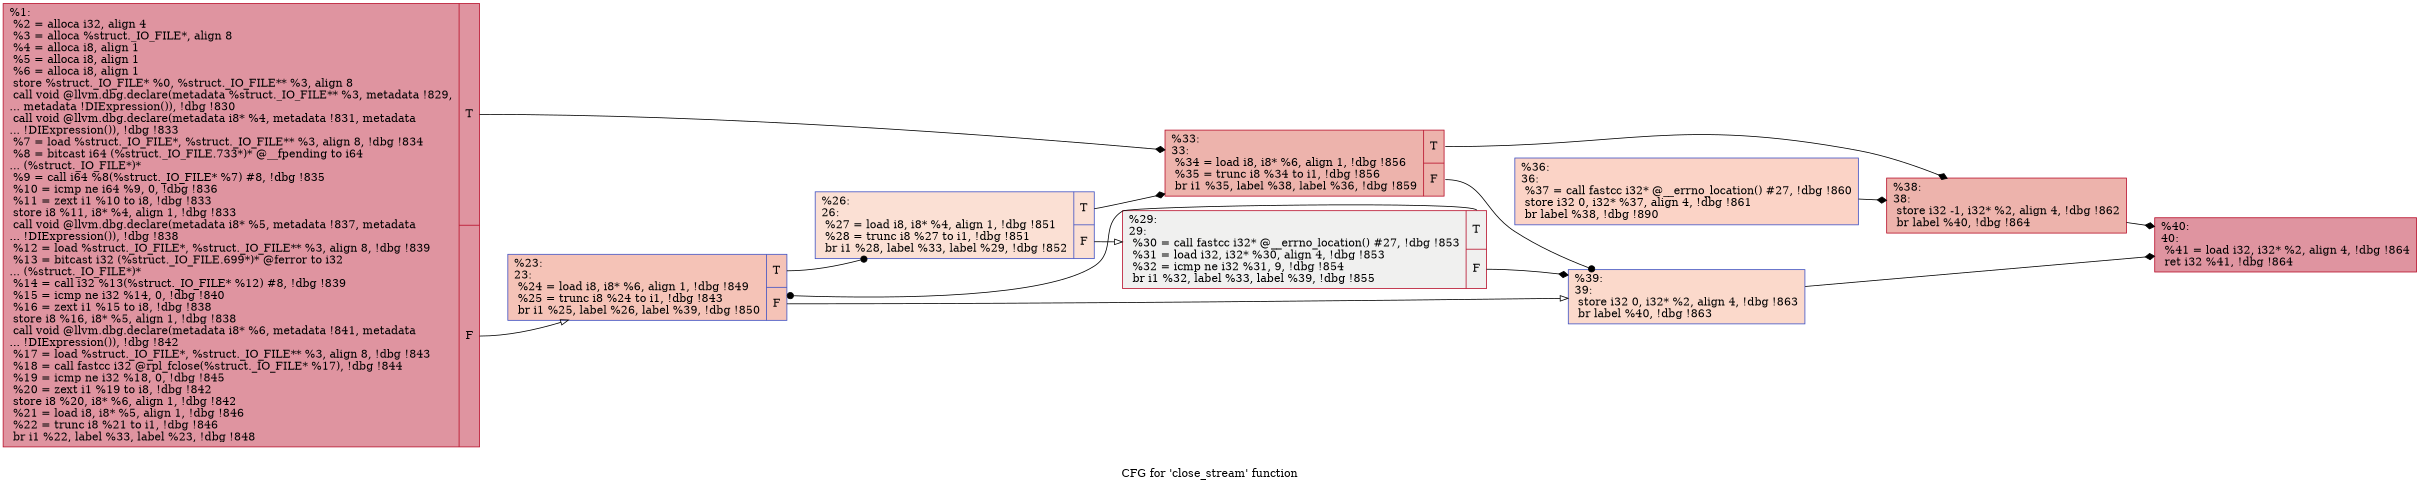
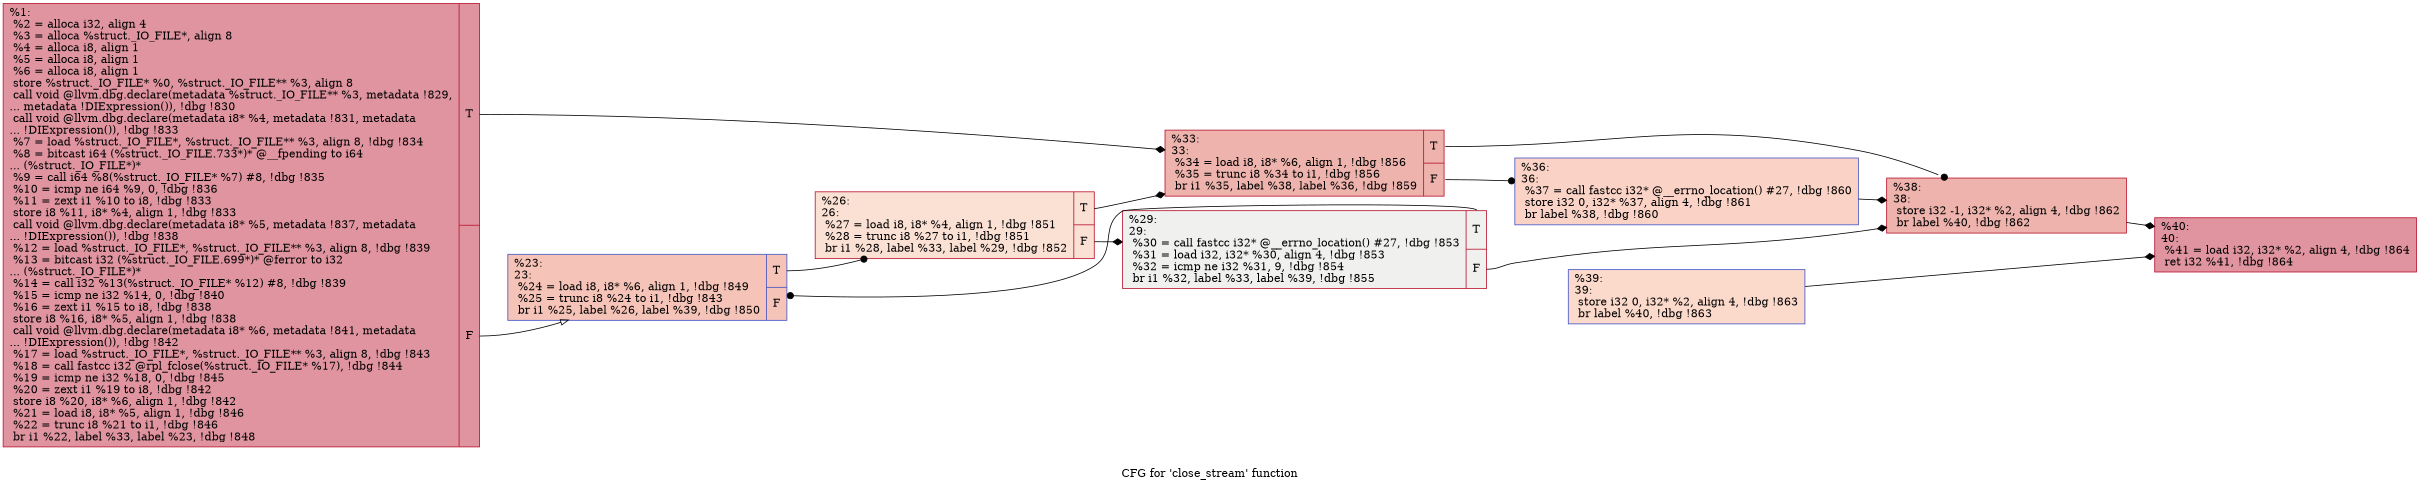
(1694, 135) -> (1694, 135)
(1590, 215) -> (1590, 215)
(1962, 223) -> (1962, 223)
(955, 225) -> (955, 225)
(1512, 229) -> (1477, 180)
(1103, 242) -> (1103, 242)
(1523, 271) -> (1681, 246)
(1174, 302) -> none
